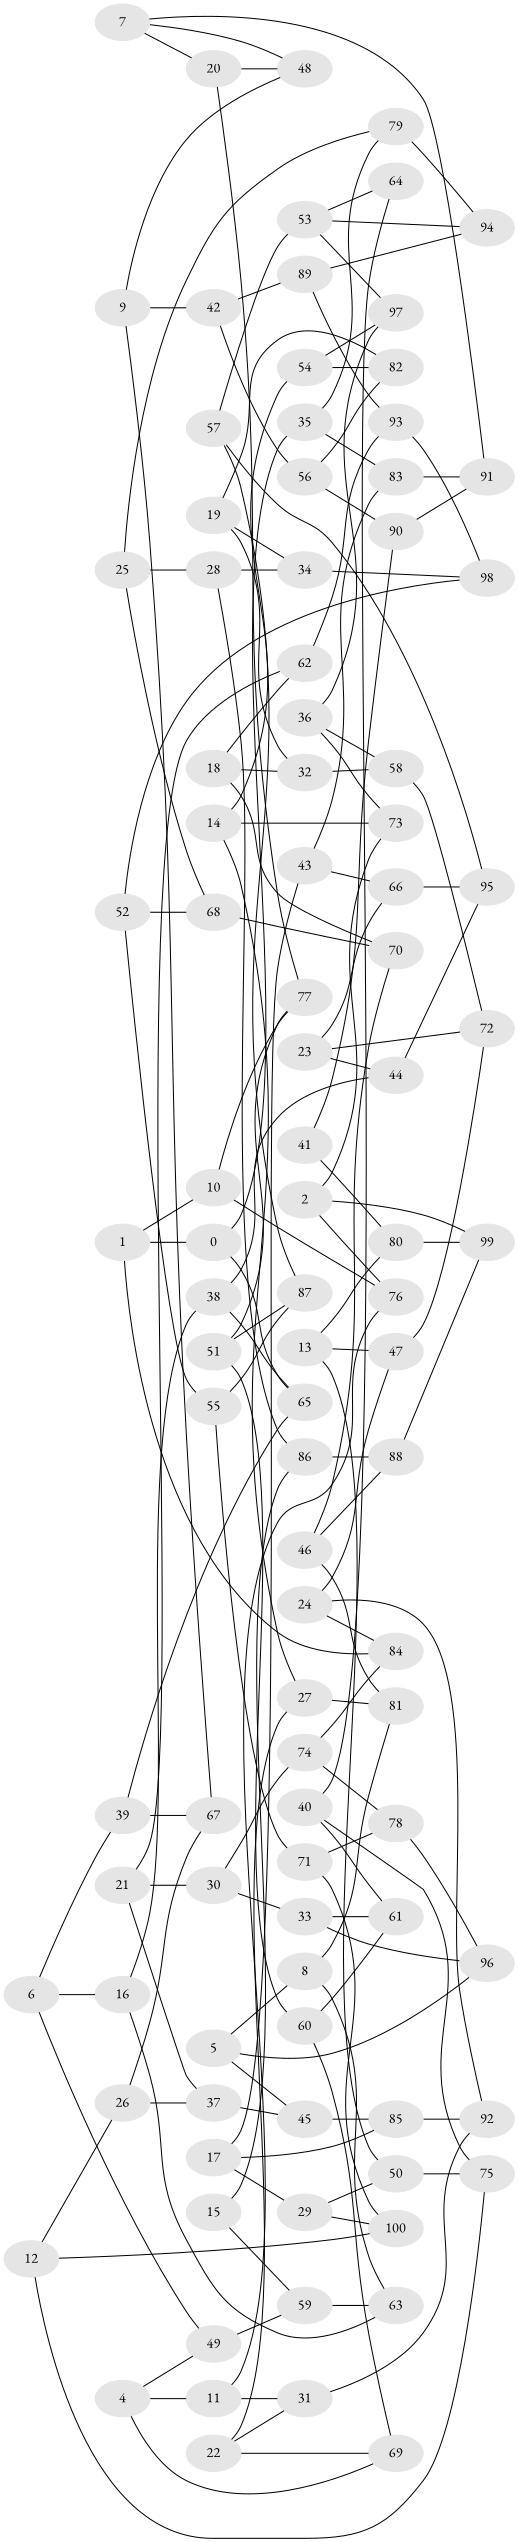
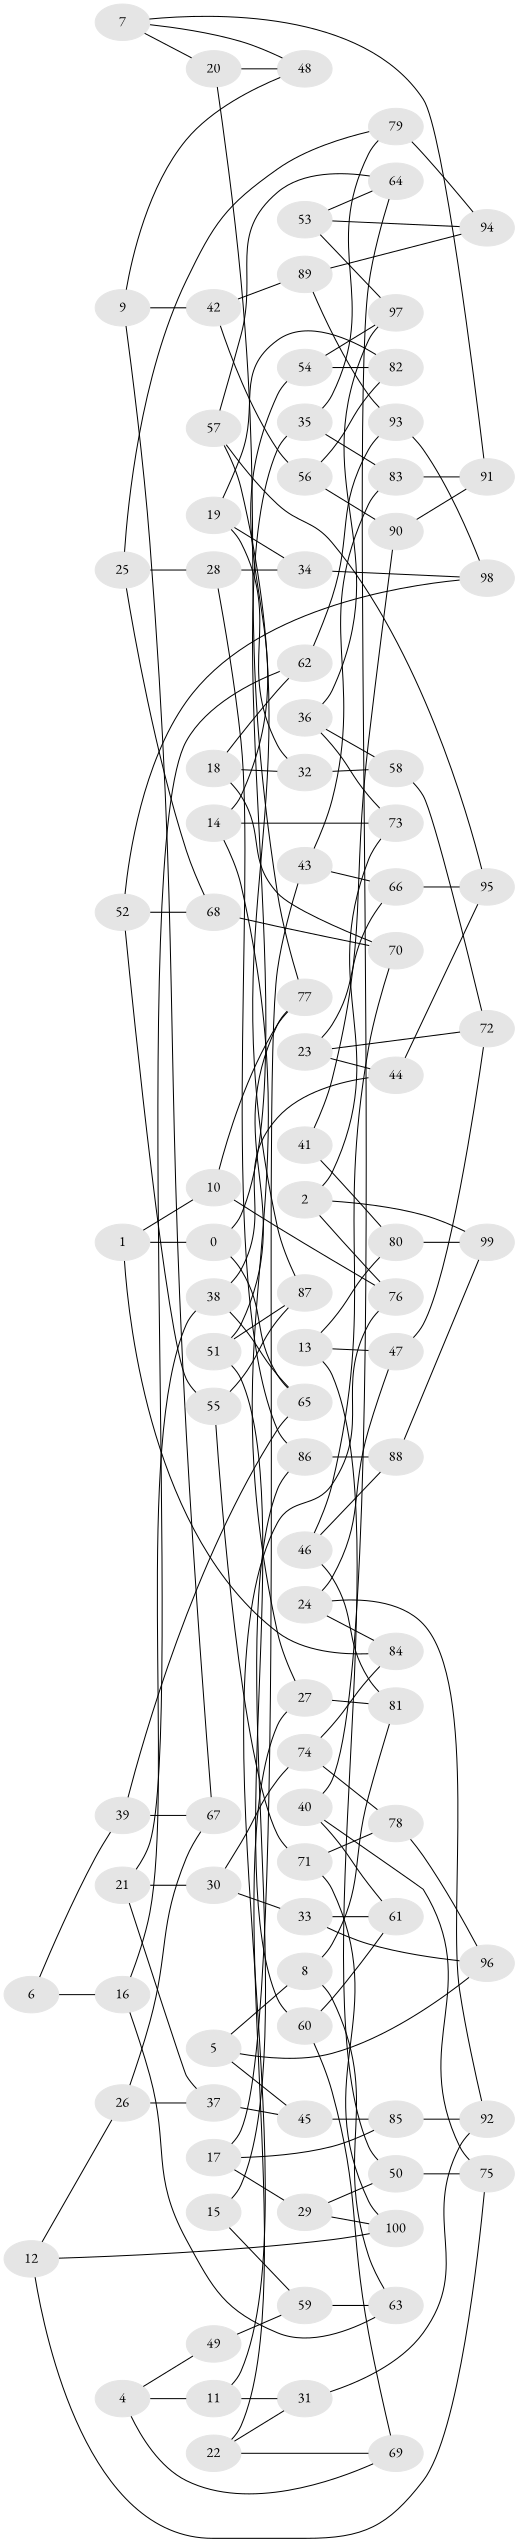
(251, 311) -> (247, 250)
(111, 2175) -> none
